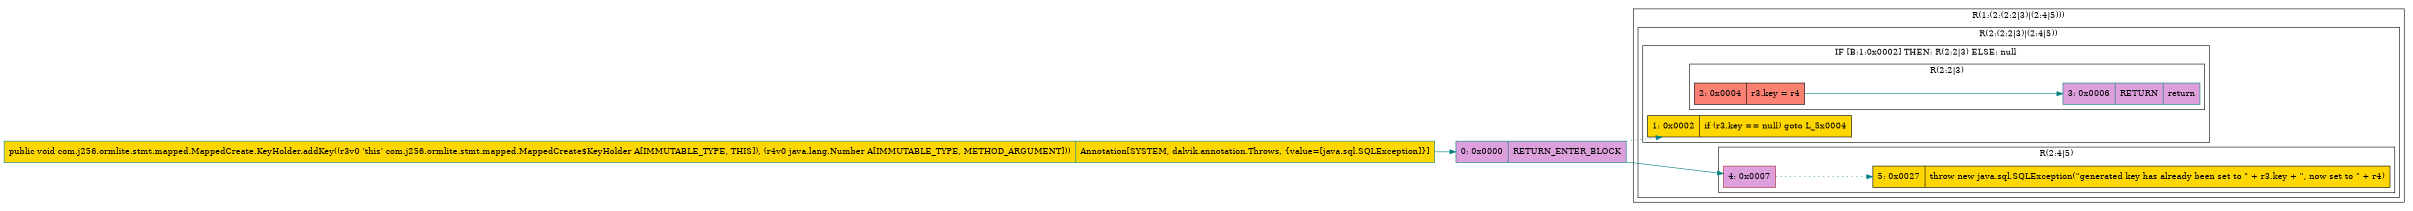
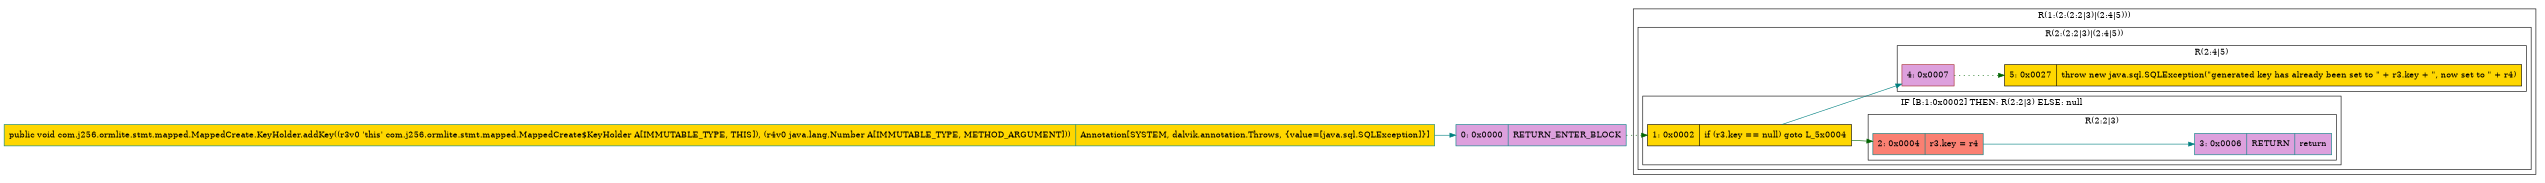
(1750, 94) -> (1928, 144)
(1648, 139) -> (1634, 135)
none -> (1859, 141)
(1672, 167) -> (1839, 105)
(1821, 177) -> (1976, 75)
